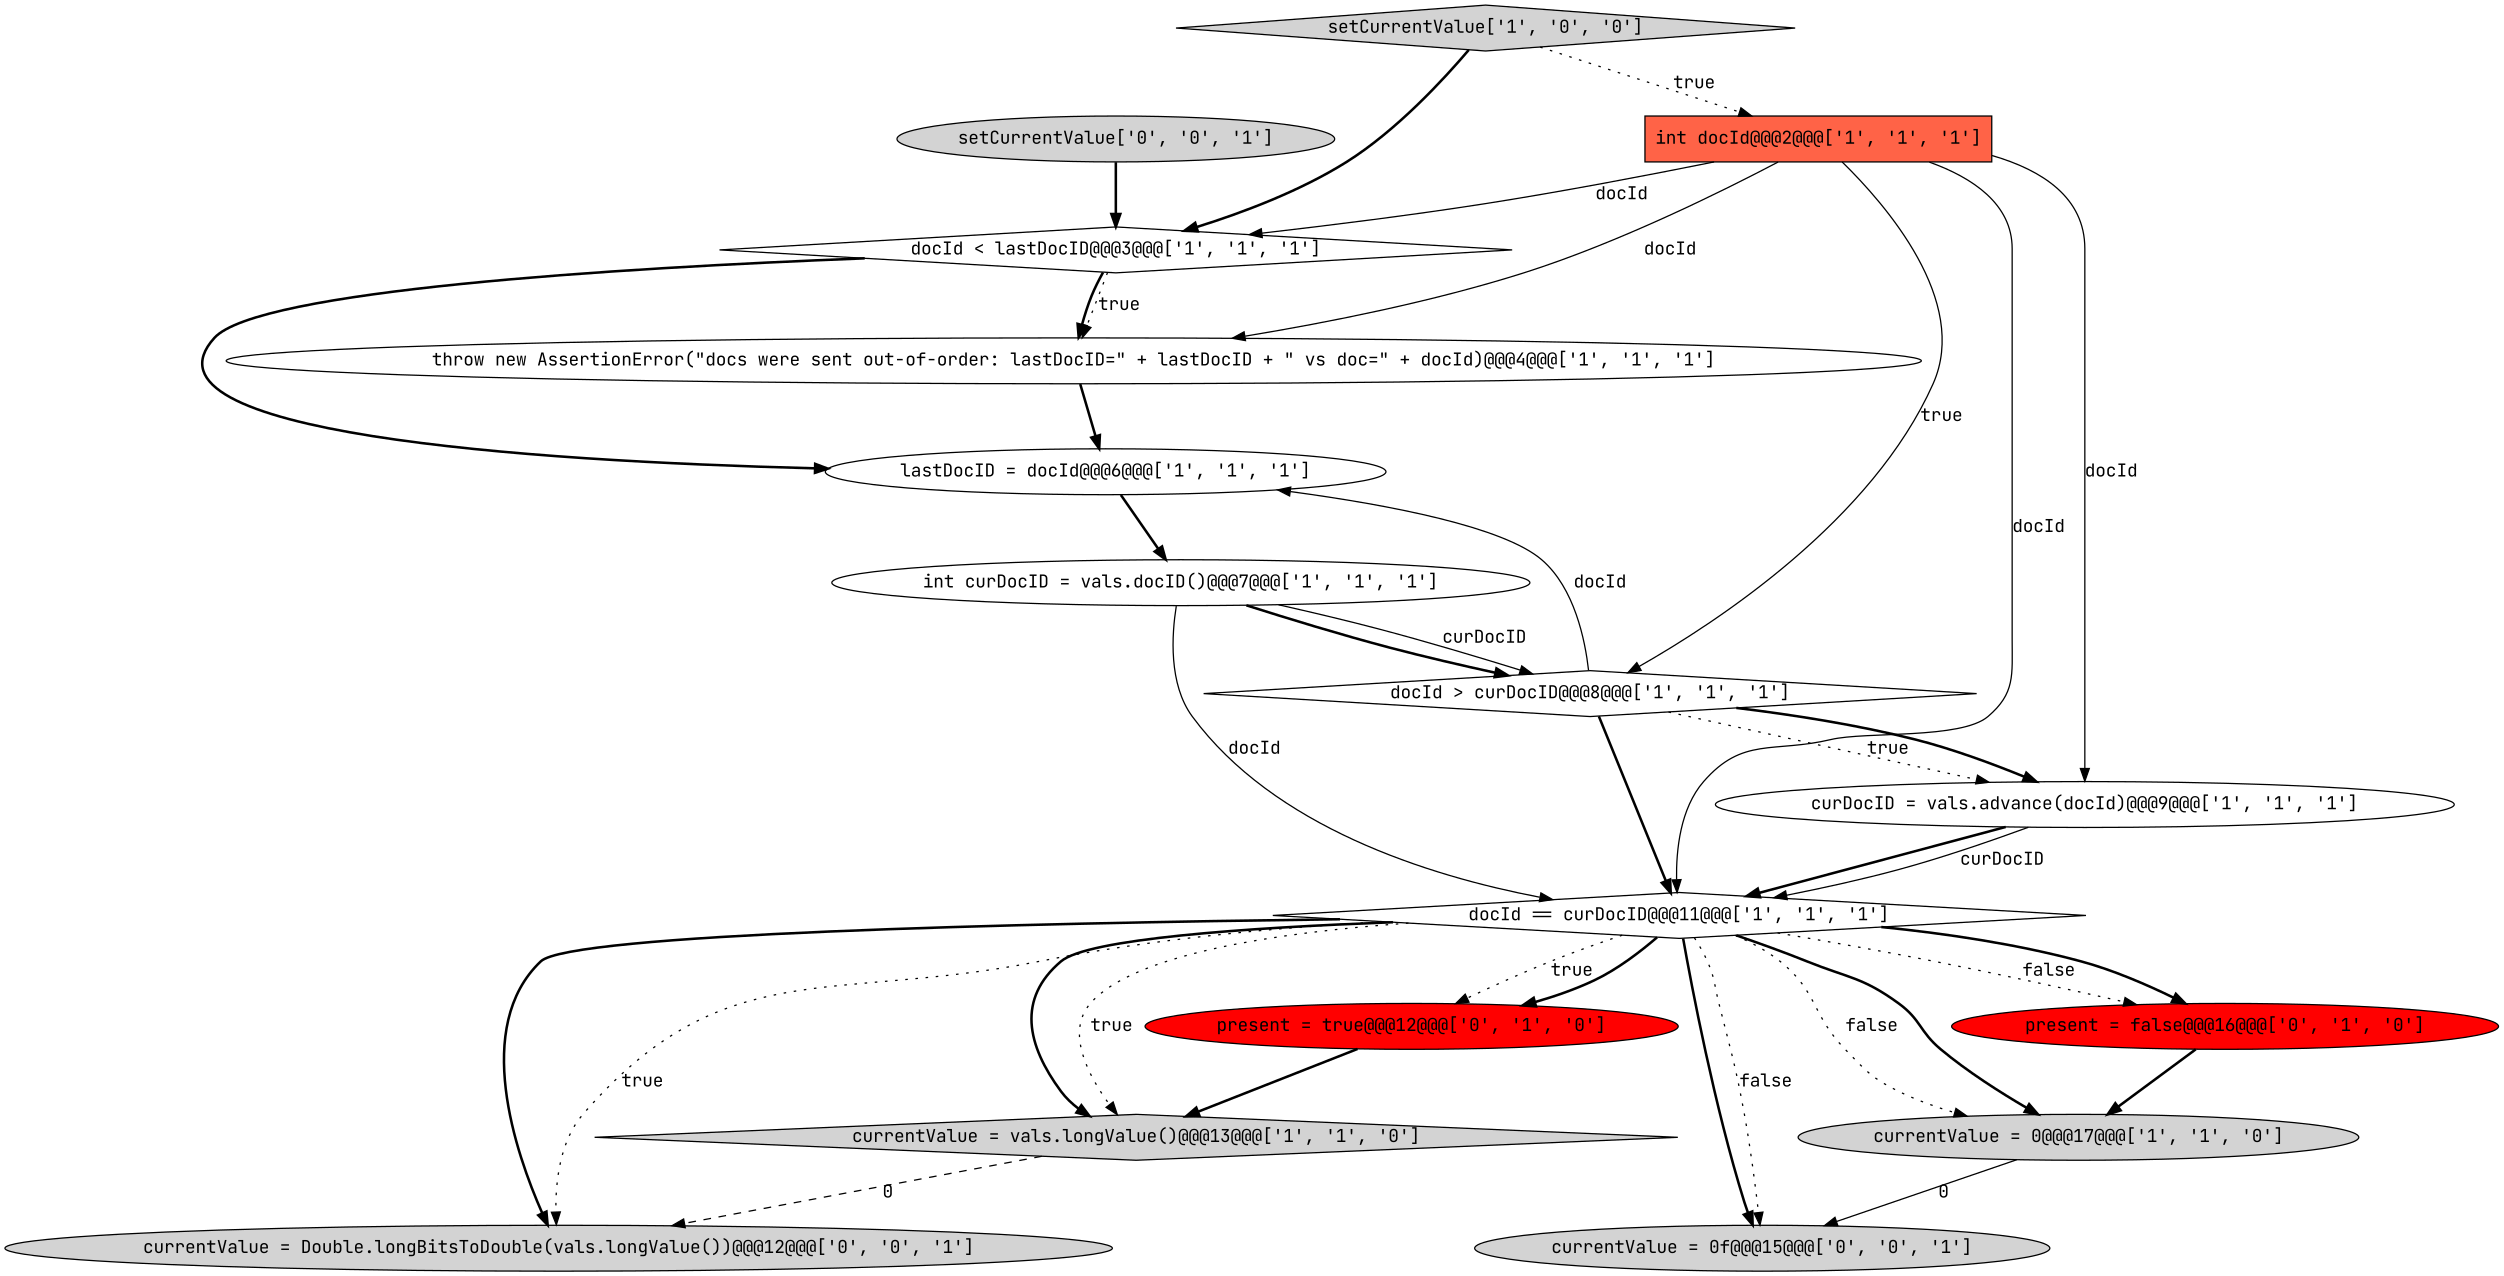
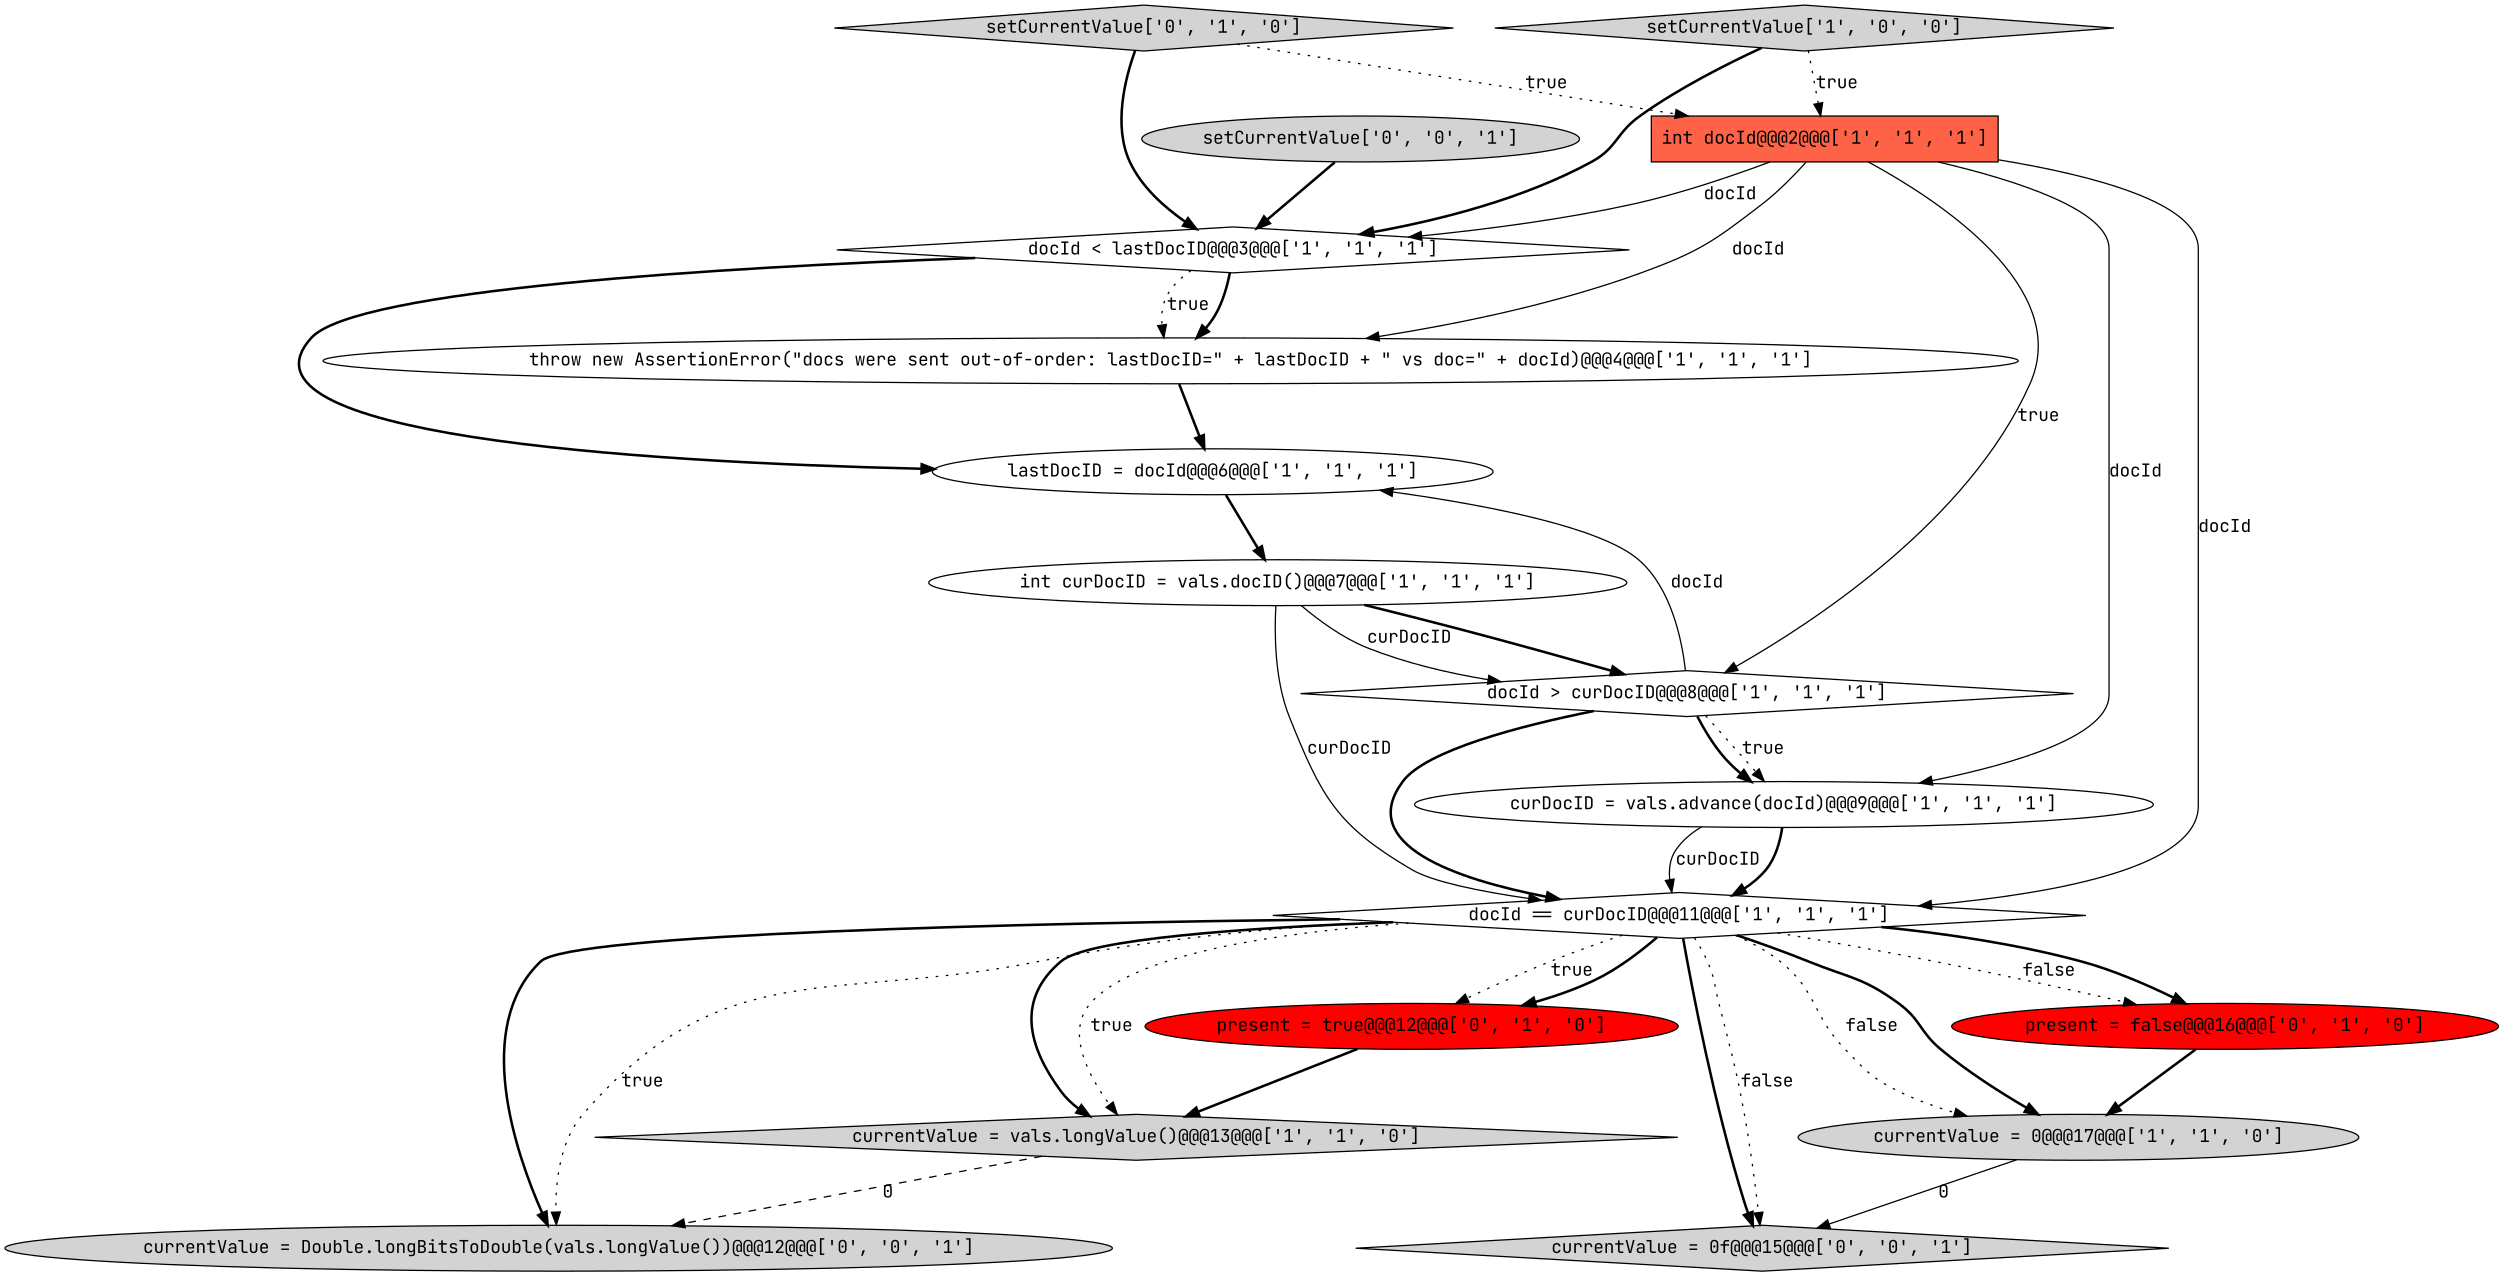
none -> (1144, 28)
(1255, 749) -> (1350, 749)
(1762, 1248) -> (1762, 1248)
